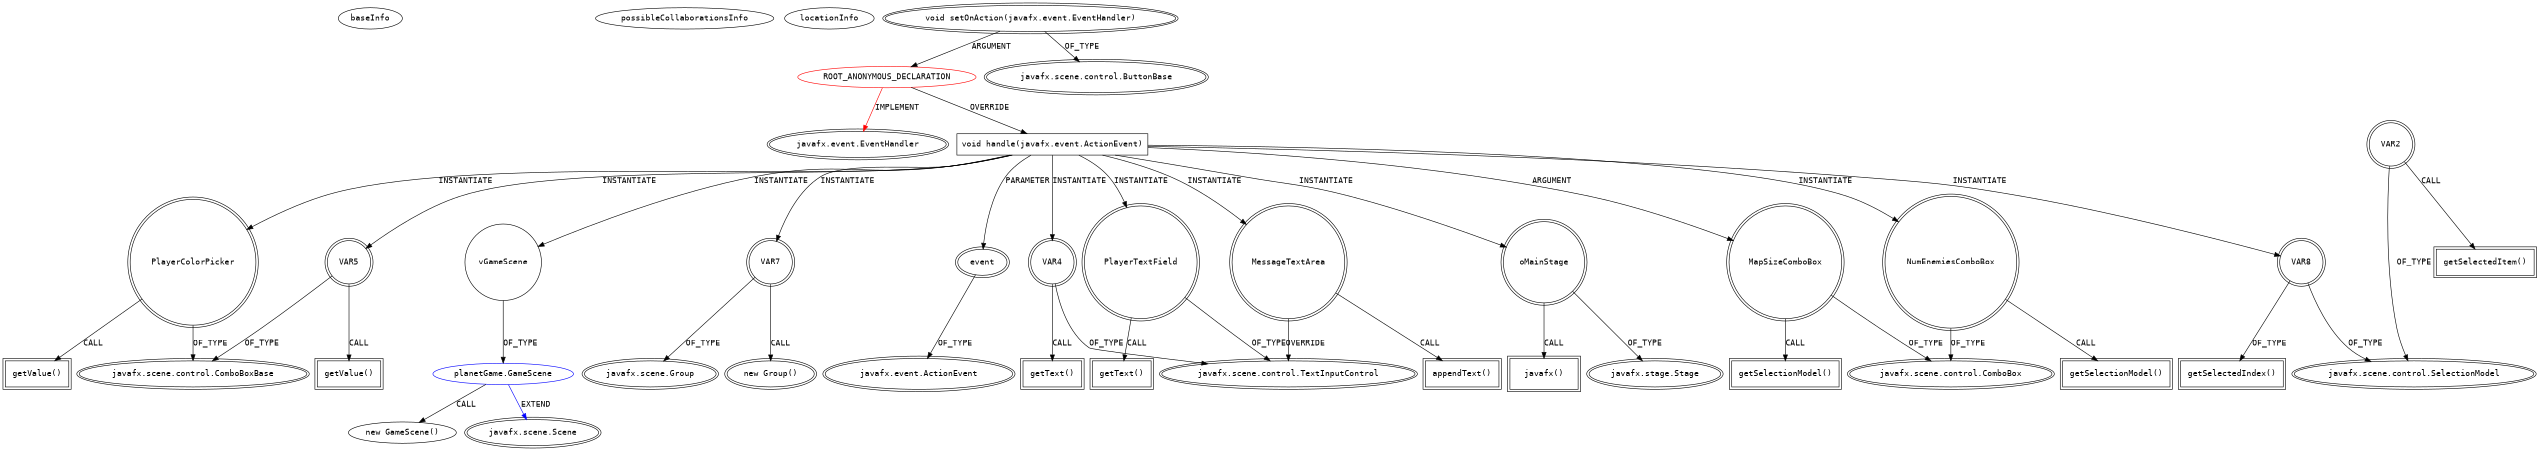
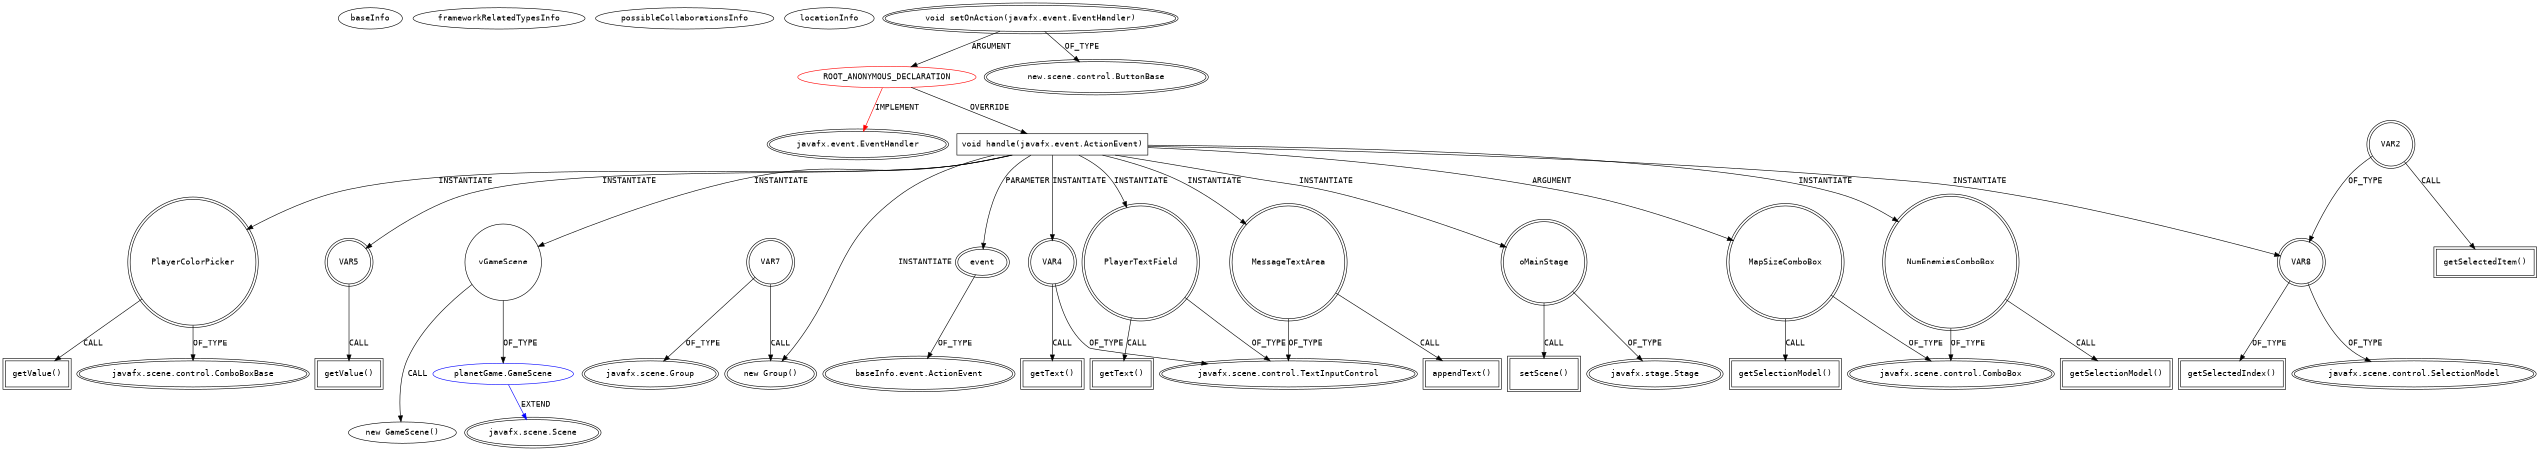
none -> (499, 18)
(1096, 77) -> (1096, 77)
(820, 177) -> (865, 228)
(2389, 262) -> (2337, 192)
(276, 318) -> none
(1306, 343) -> (1306, 343)
(919, 374) -> (919, 374)
(1544, 374) -> (1544, 374)
(455, 402) -> (418, 341)
